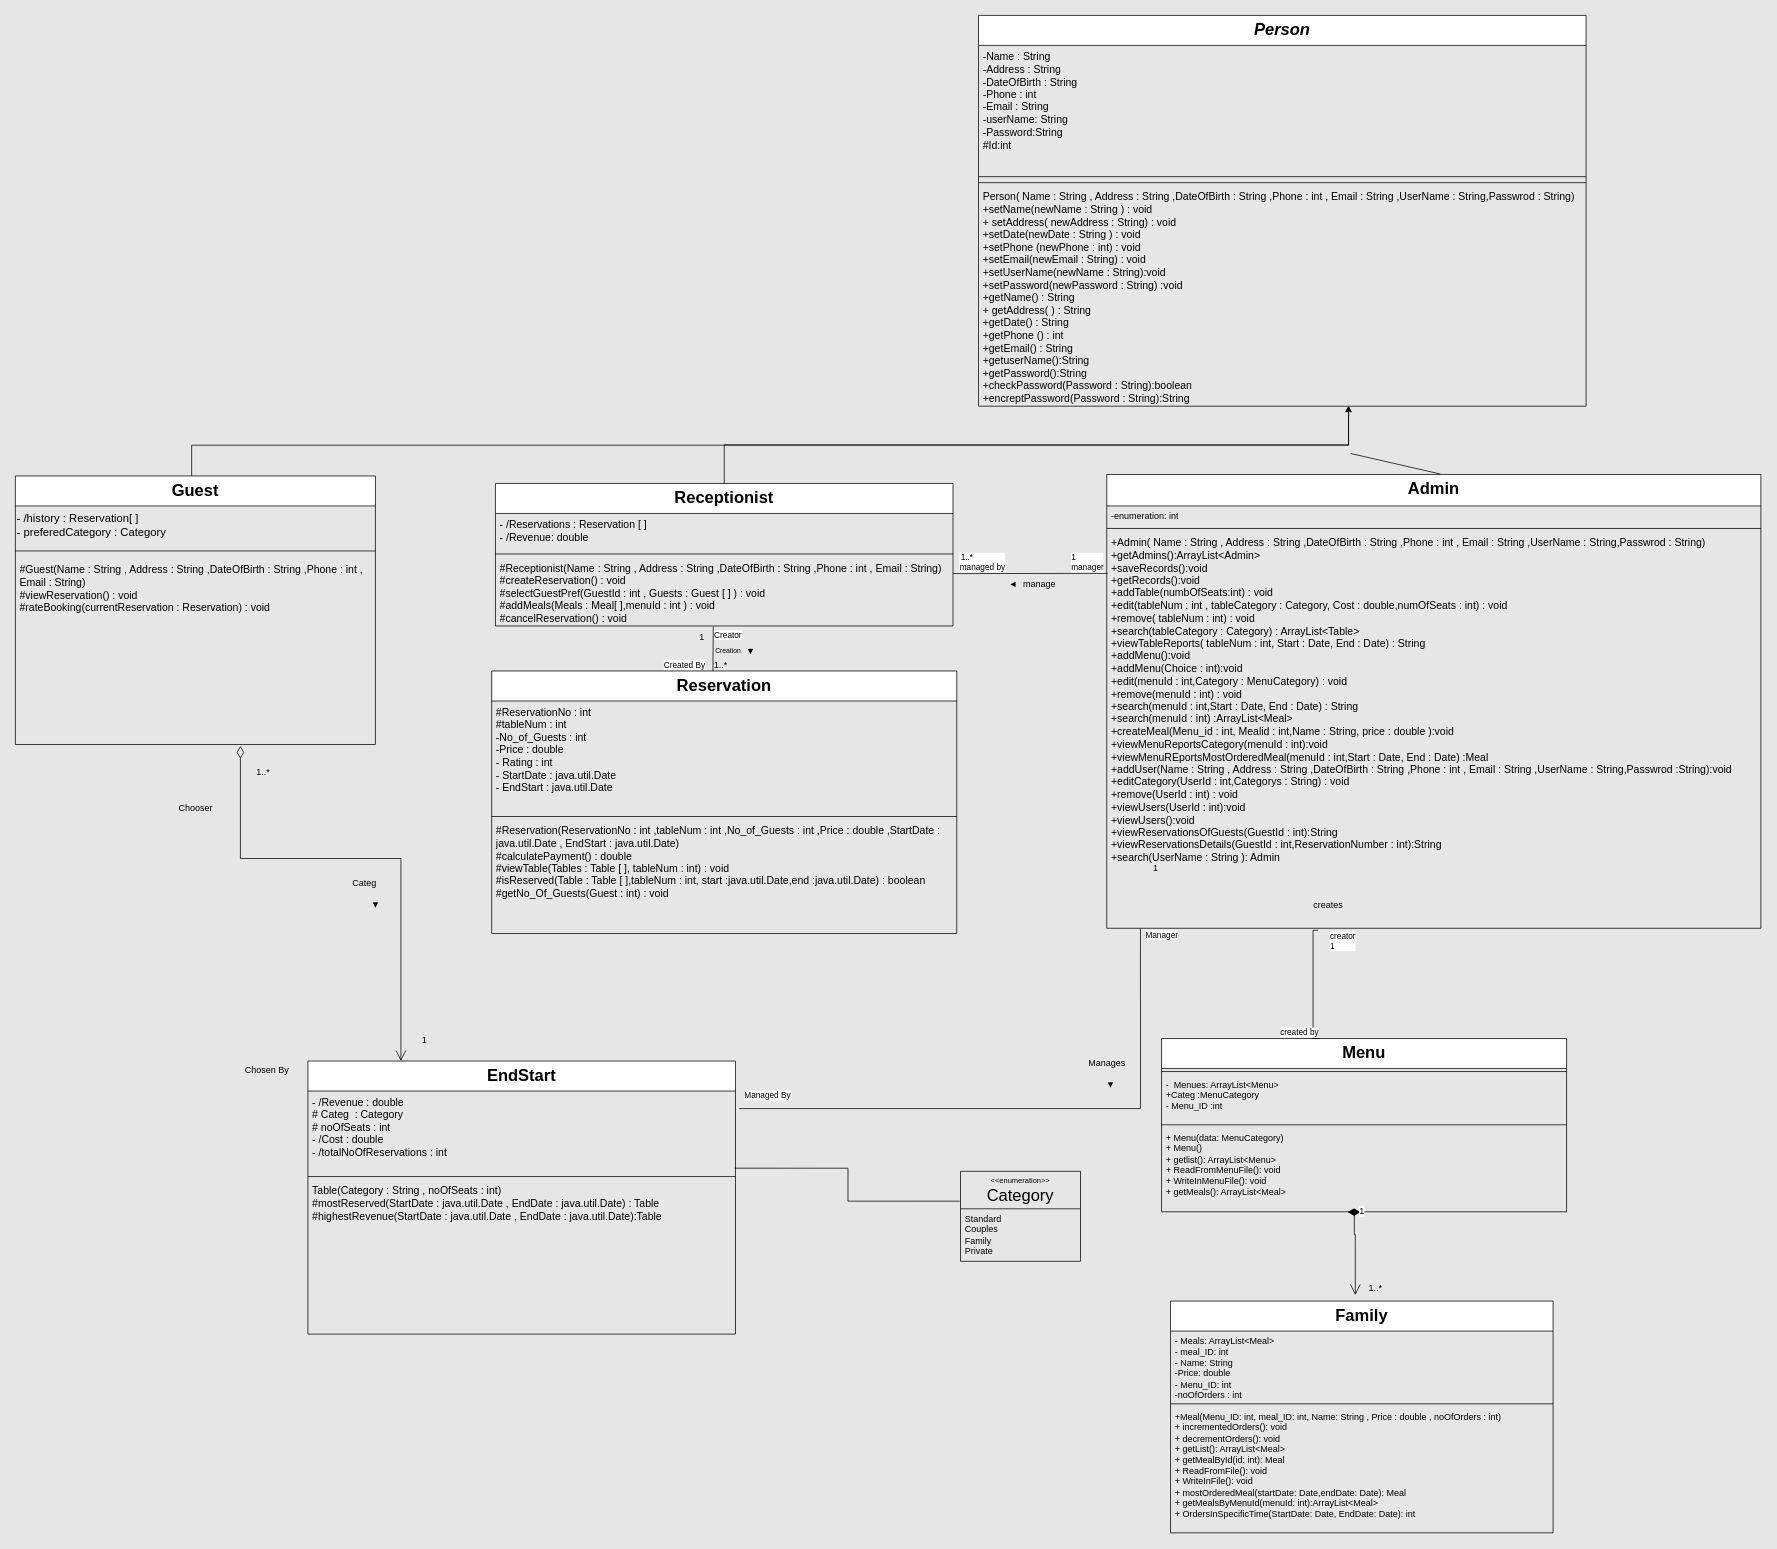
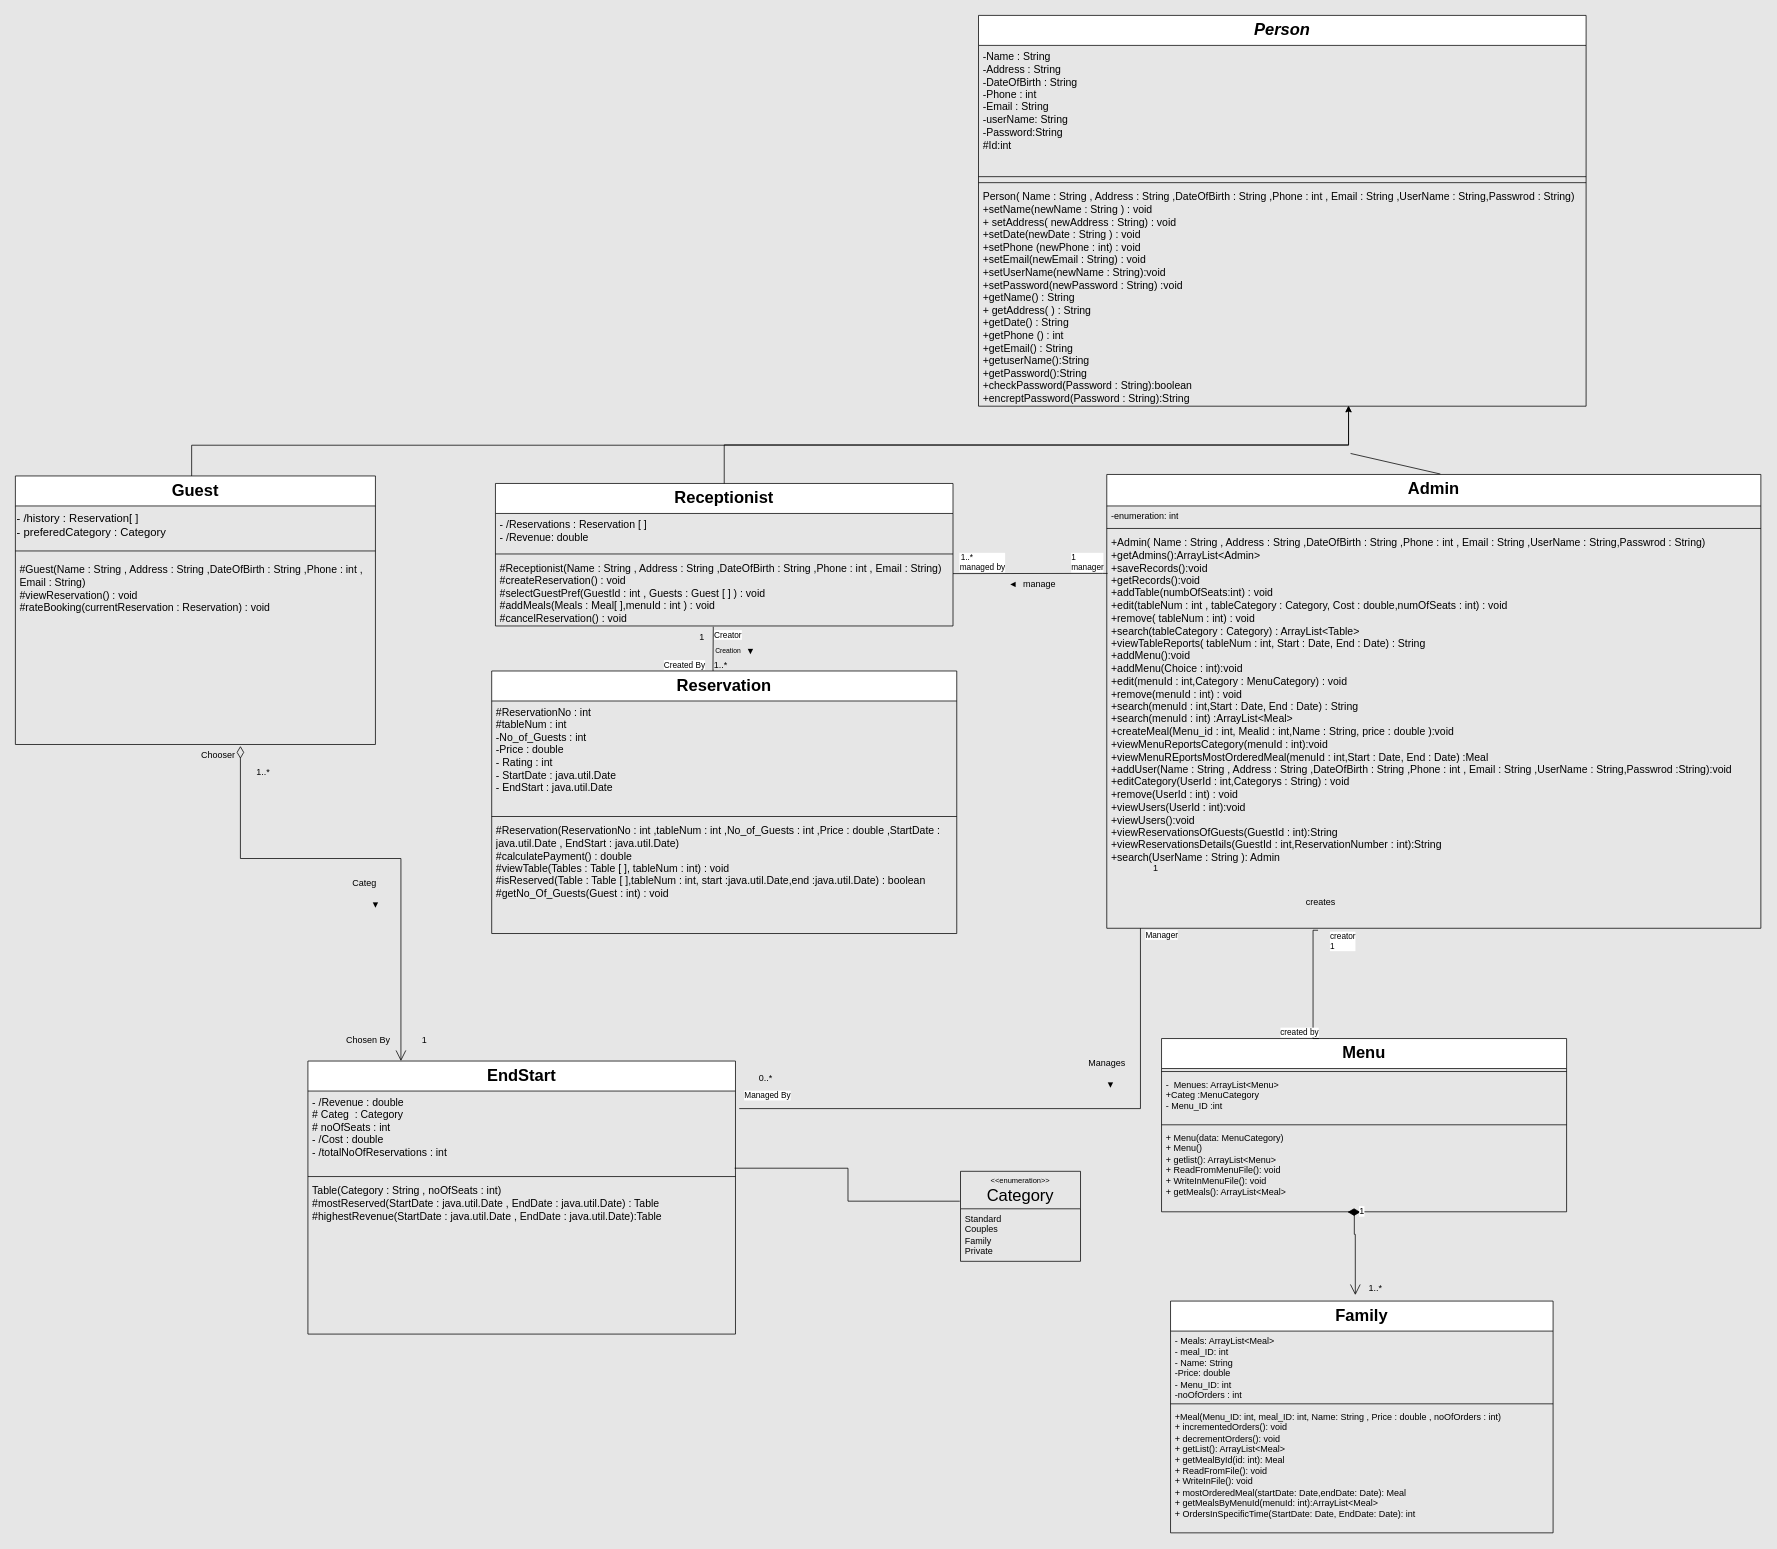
(195, 808) -> (218, 756)
(1328, 906) -> (1320, 902)
(267, 1071) -> (368, 1041)
none -> (765, 1078)
